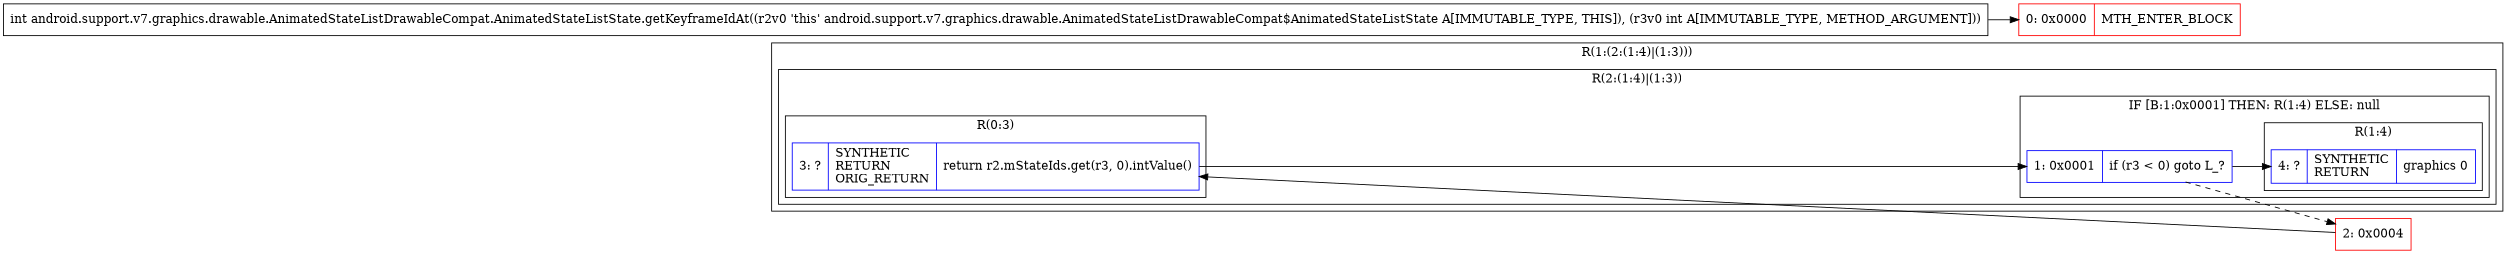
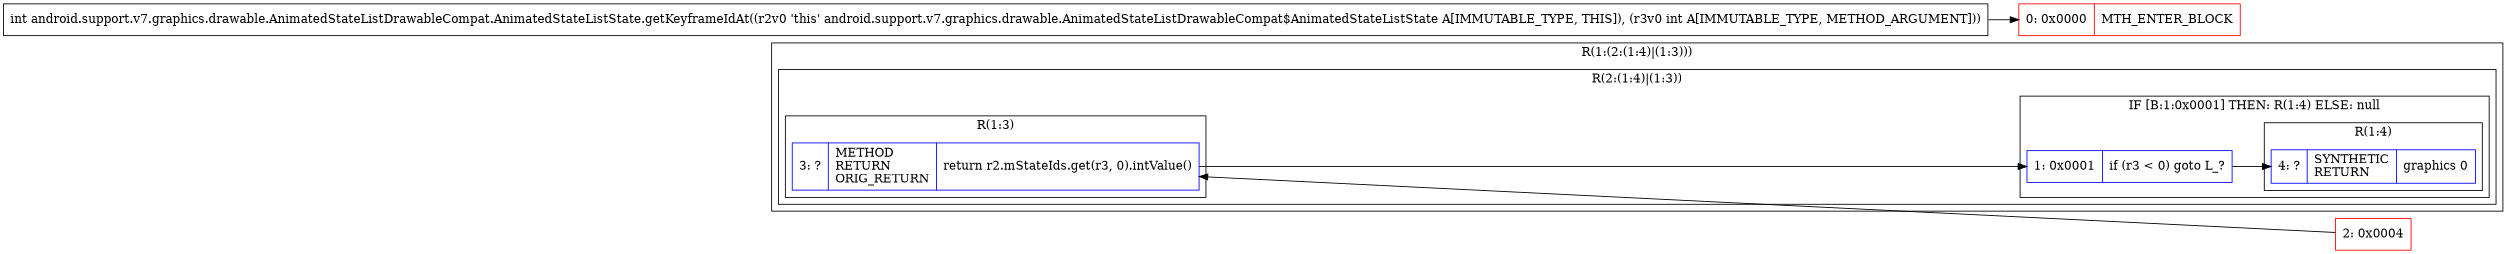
(996, 126) -> (996, 126)
(873, 153) -> (865, 153)
(2221, 192) -> none
